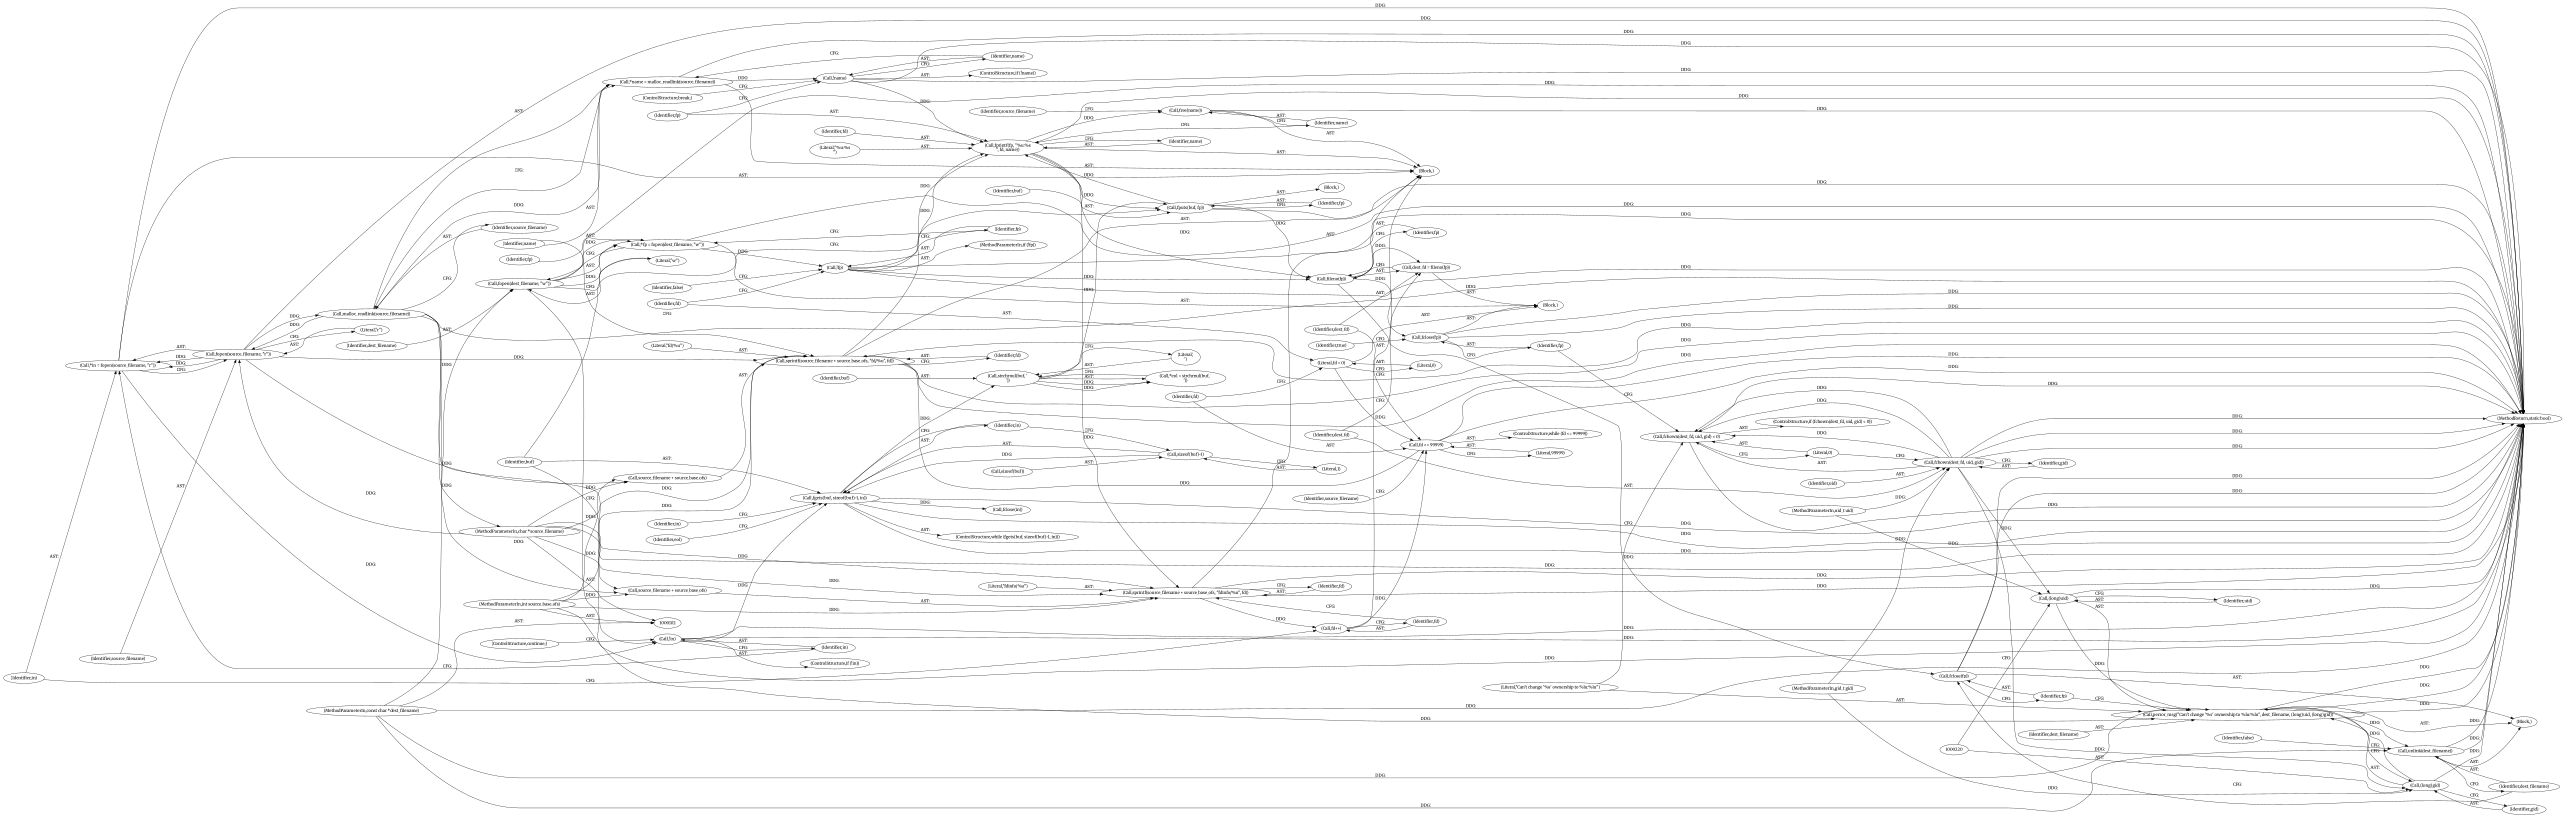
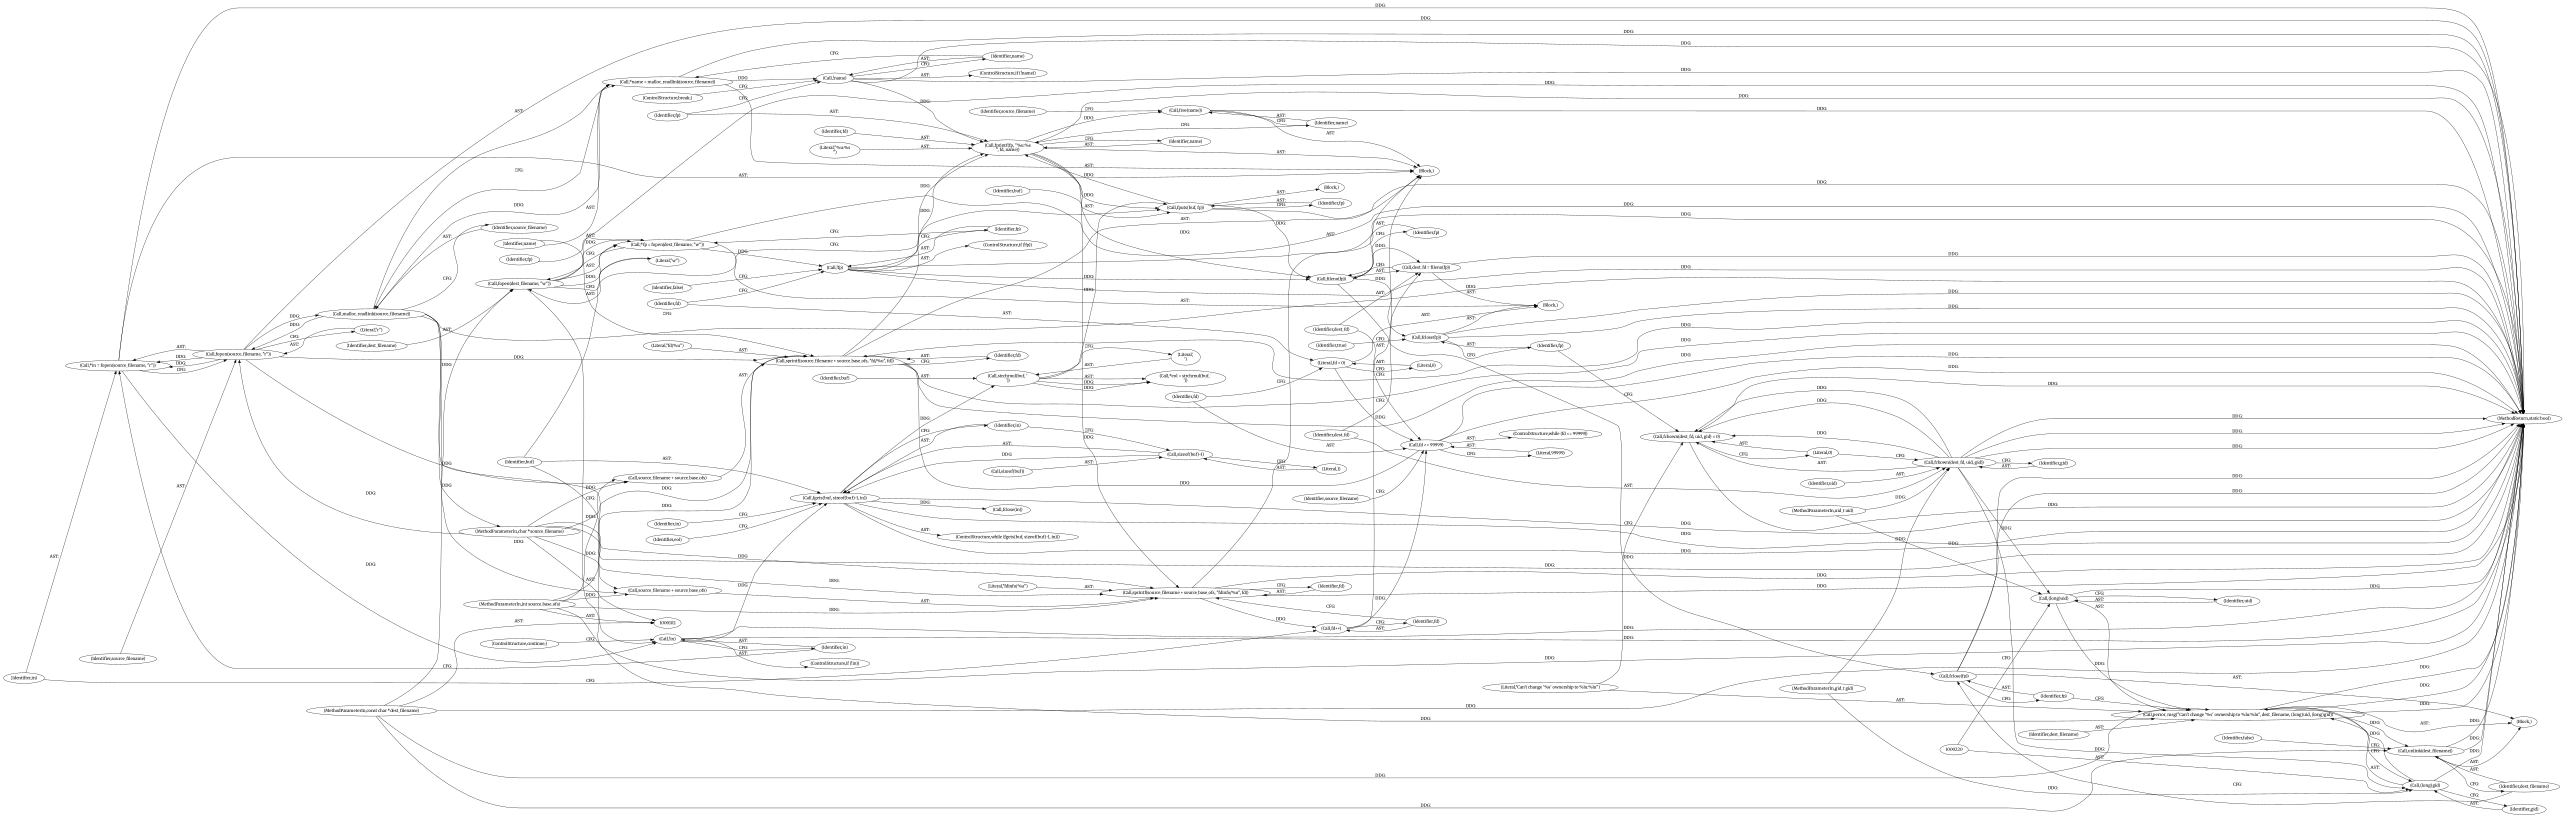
(1008, 245) -> (1008, 245)
none -> (2043, 256)
(1094, 374) -> none
(1823, 422) -> none
